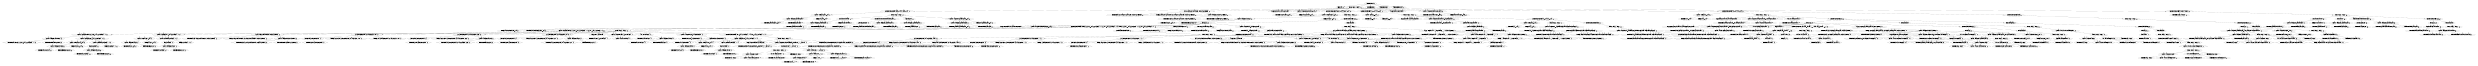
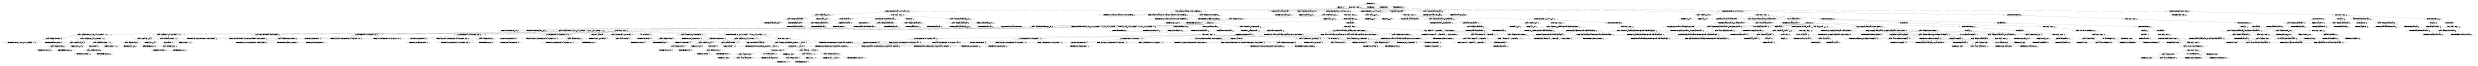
none -> (730, 46)
